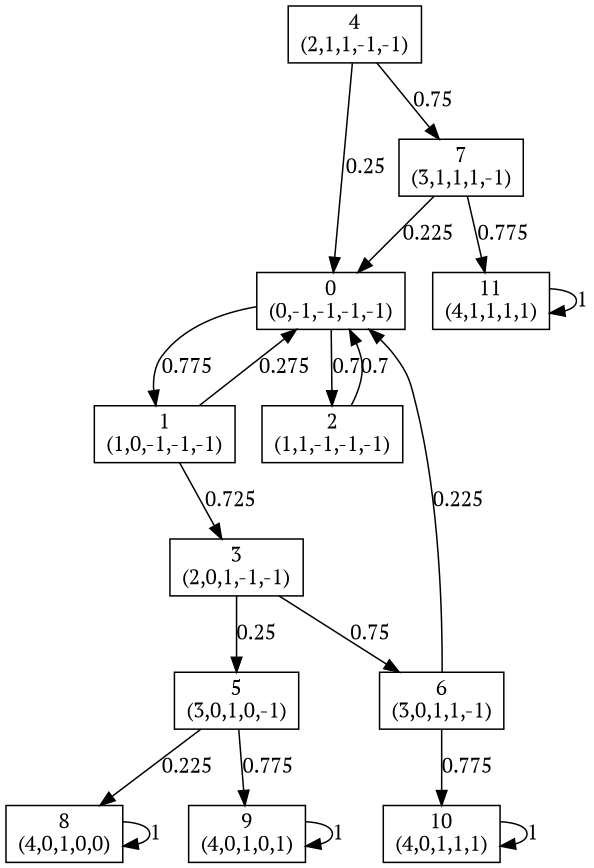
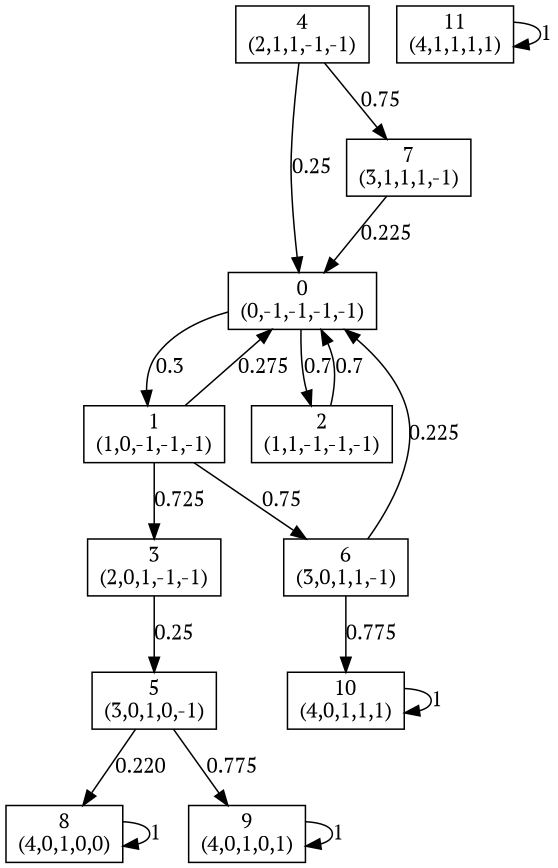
(474, 227) -> none
(187, 368) -> (170, 368)
(333, 630) -> (244, 497)
(187, 767) -> (141, 767)
